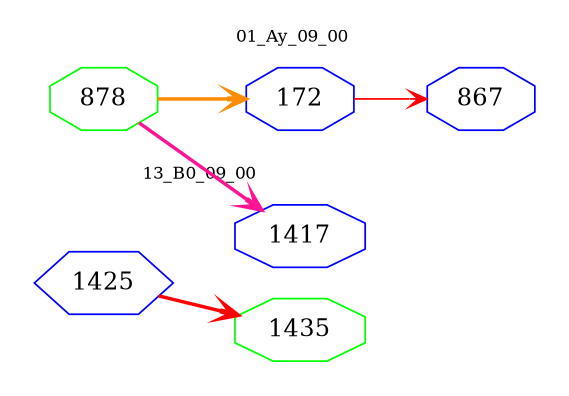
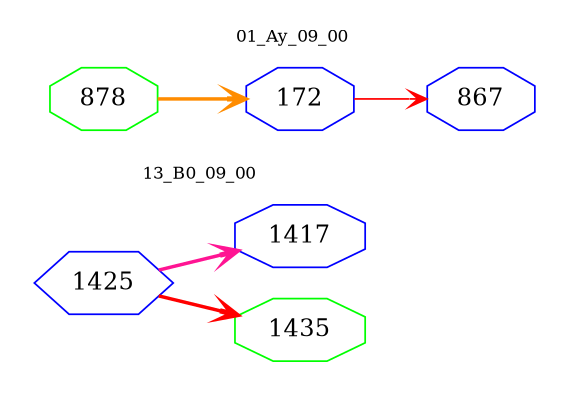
(204, 169) -> (190, 262)
